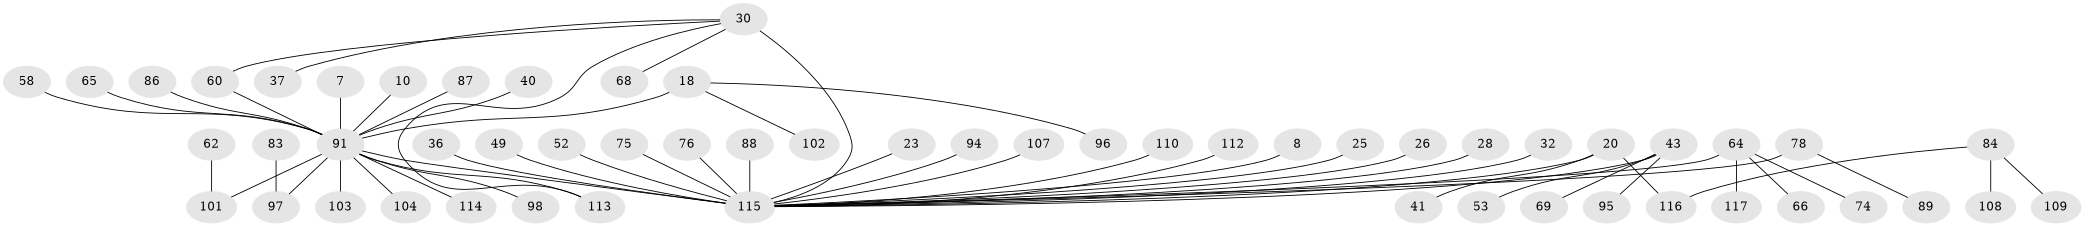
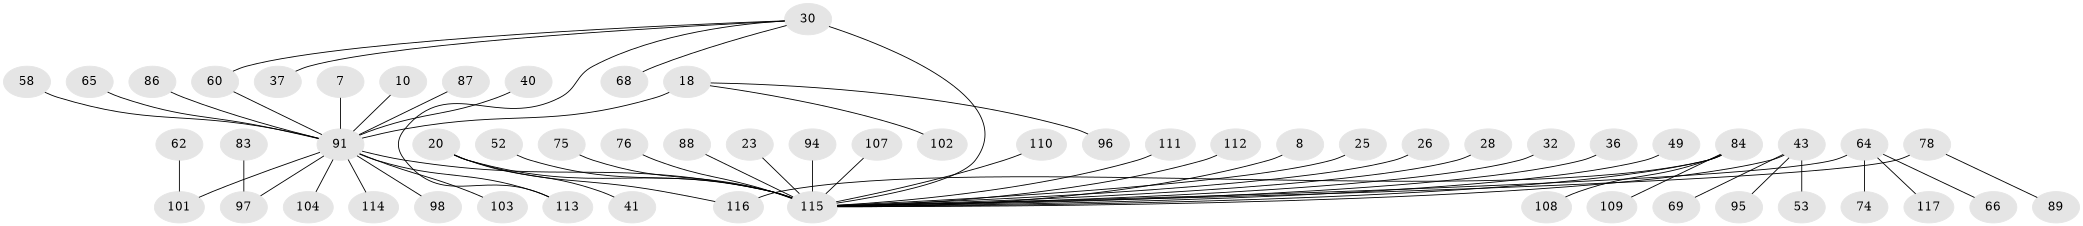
none -> (1170, 145)
none -> (1281, 198)
